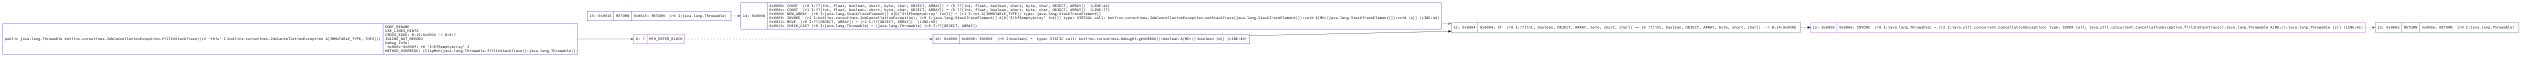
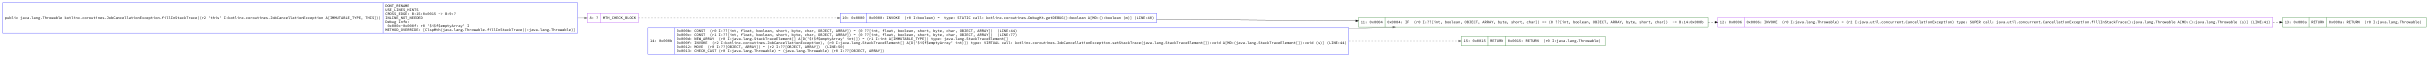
(659, 16) -> (1533, 41)
(734, 16) -> (1404, 41)
(2369, 27) -> (2276, 22)
(666, 39) -> (619, 18)
